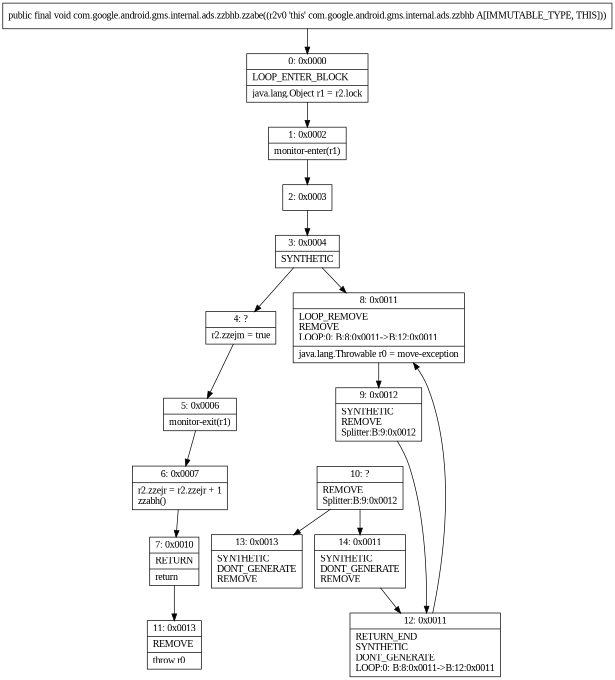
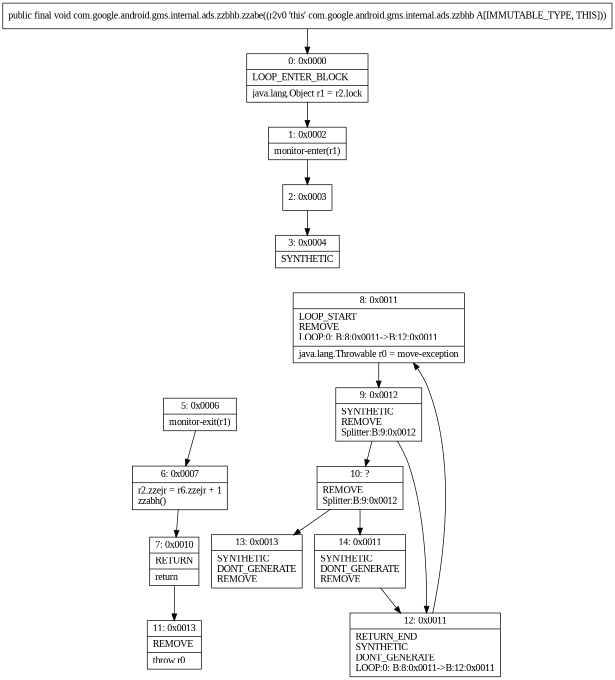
(332, 278) -> none
(333, 317) -> (328, 317)
(241, 328) -> none
none -> (370, 450)
(180, 491) -> (180, 491)
